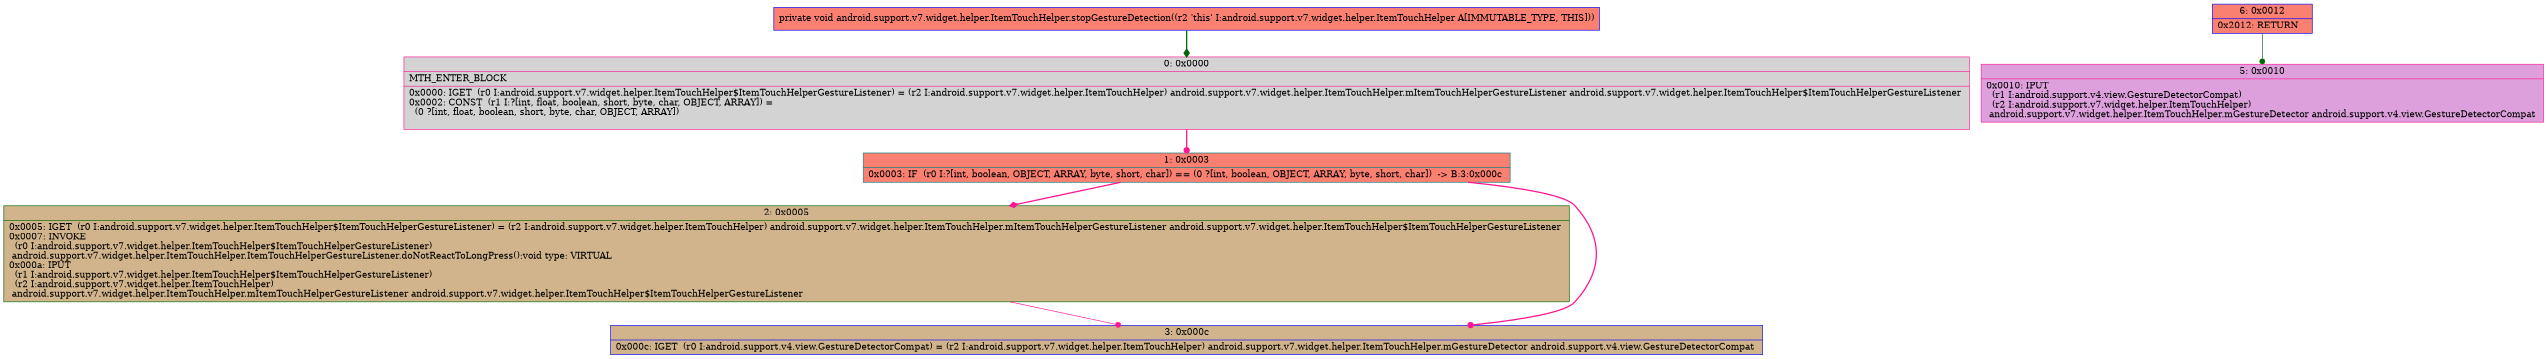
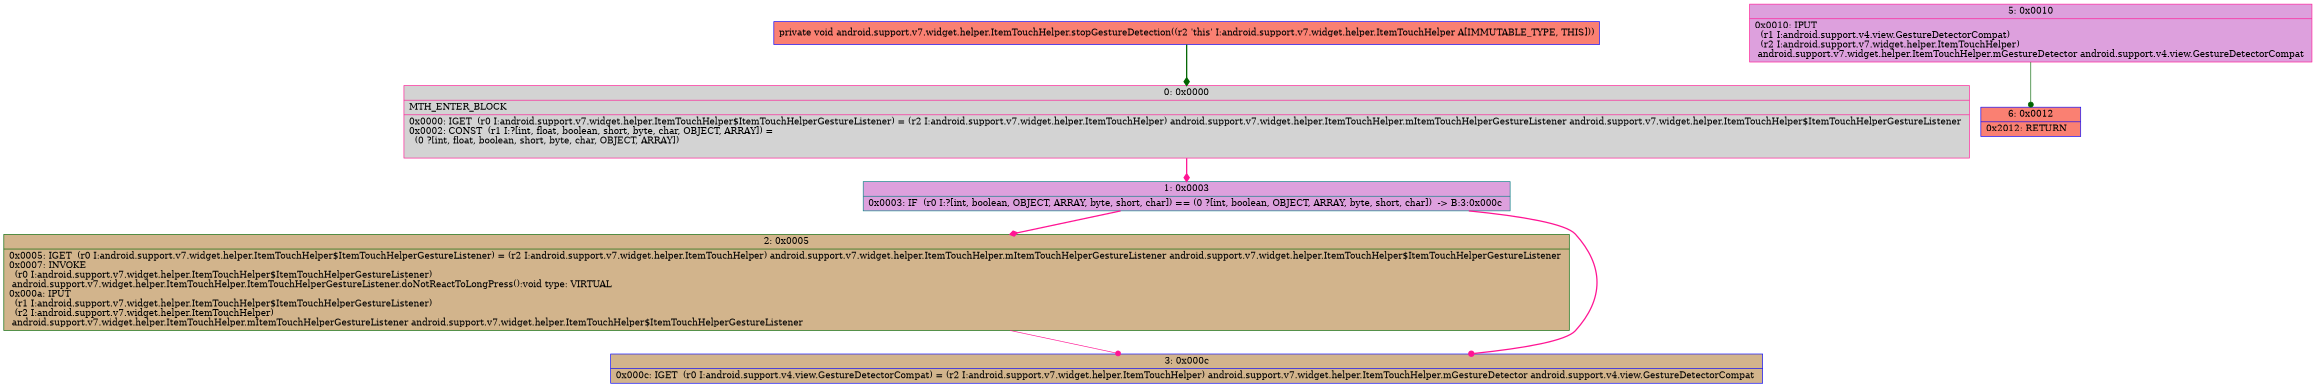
(2262, 46) -> (2031, 82)
(1187, 139) -> (1187, 166)
(1187, 168) -> (1187, 196)
